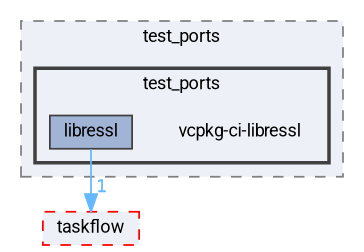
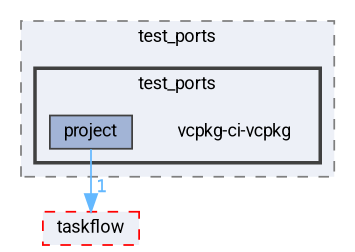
(91, 132) -> (91, 132)
(240, 132) -> (234, 132)
